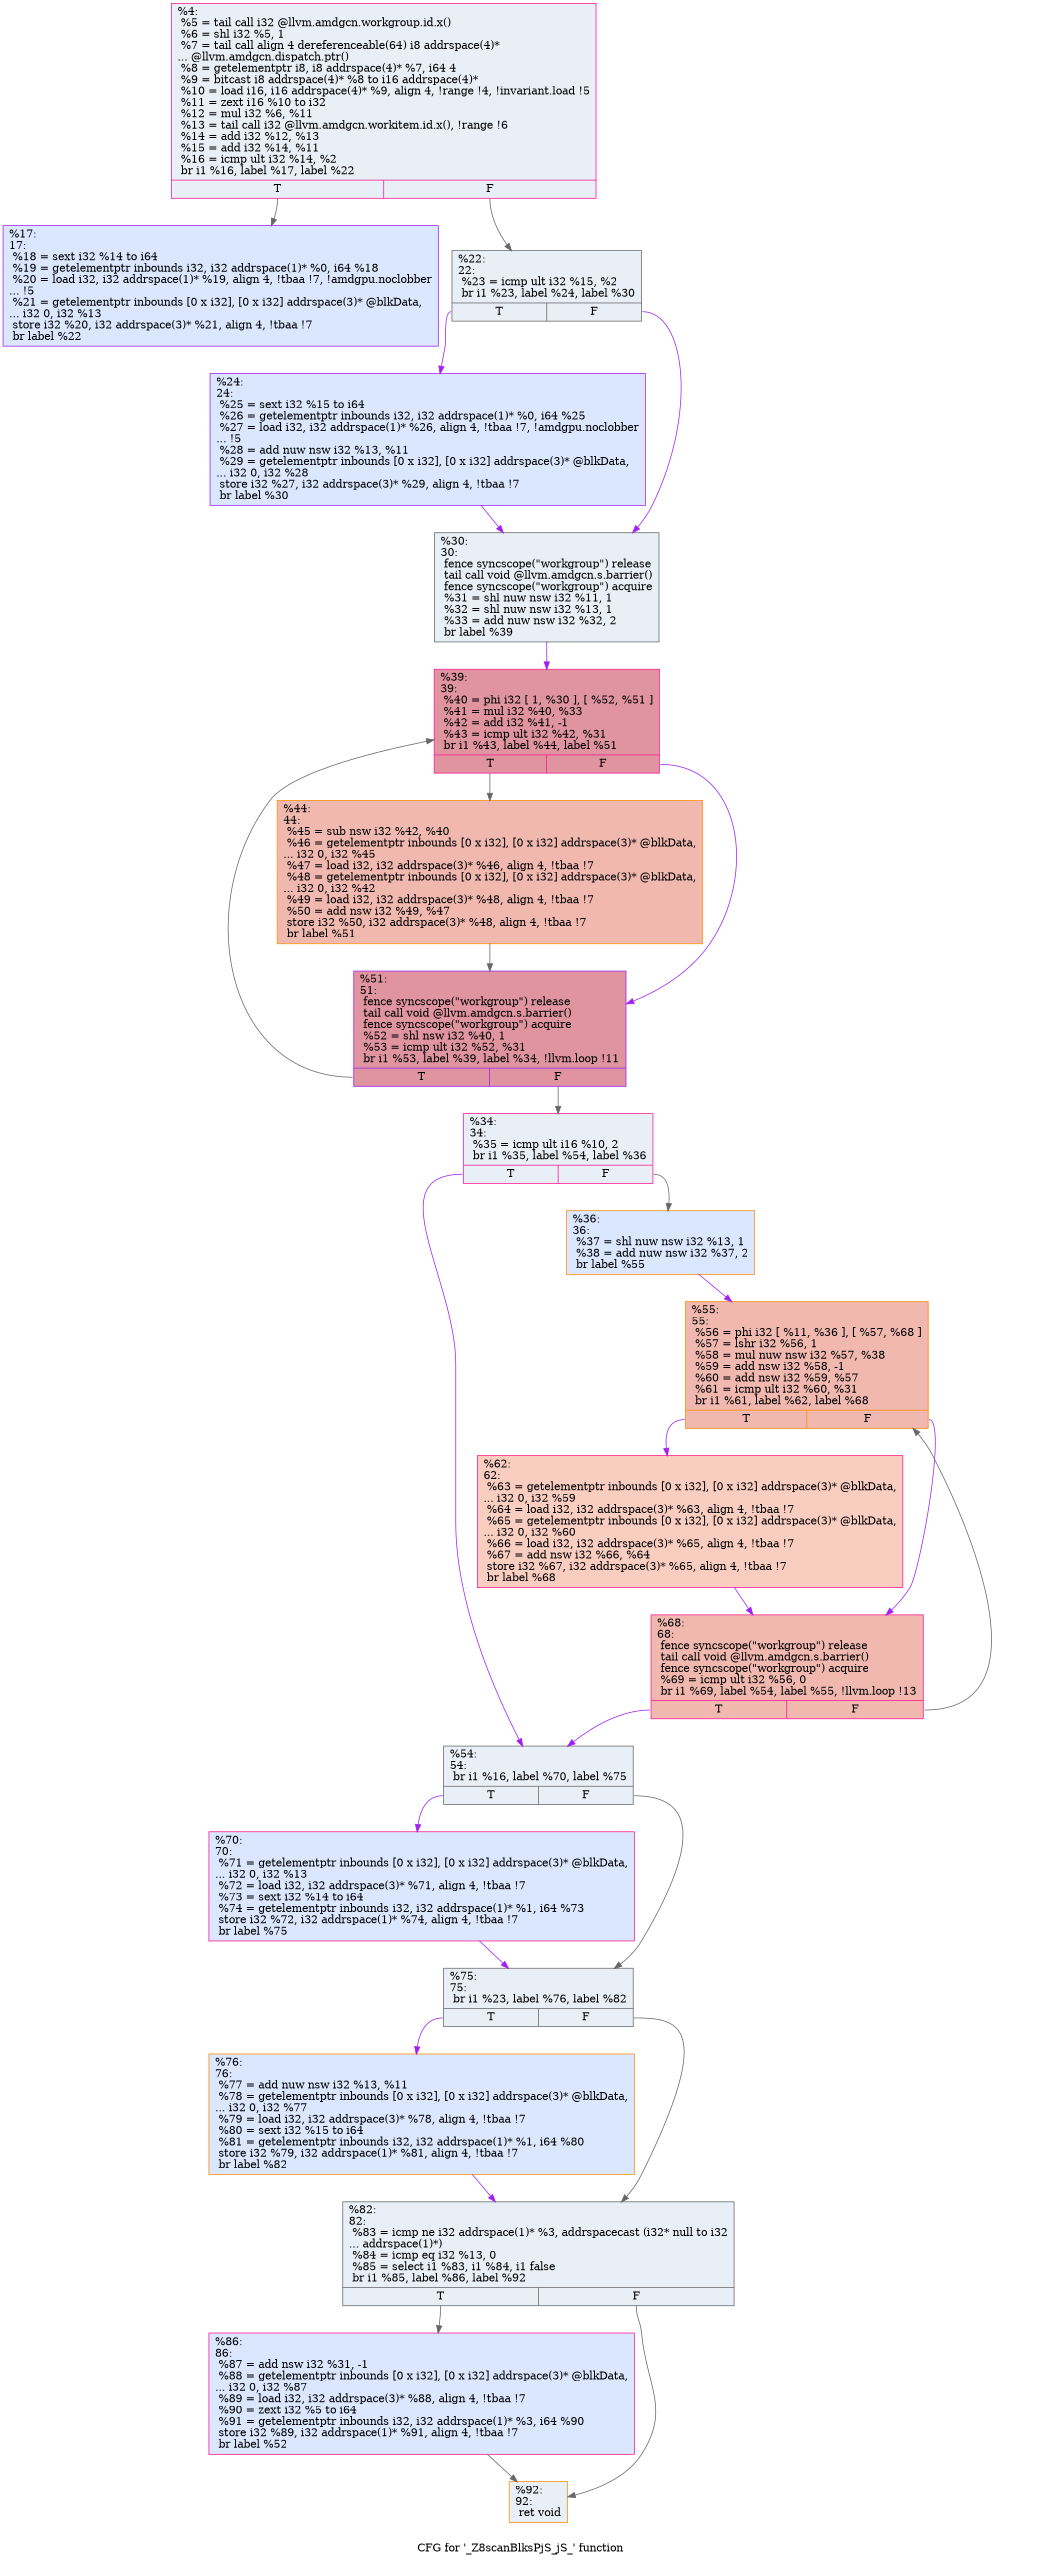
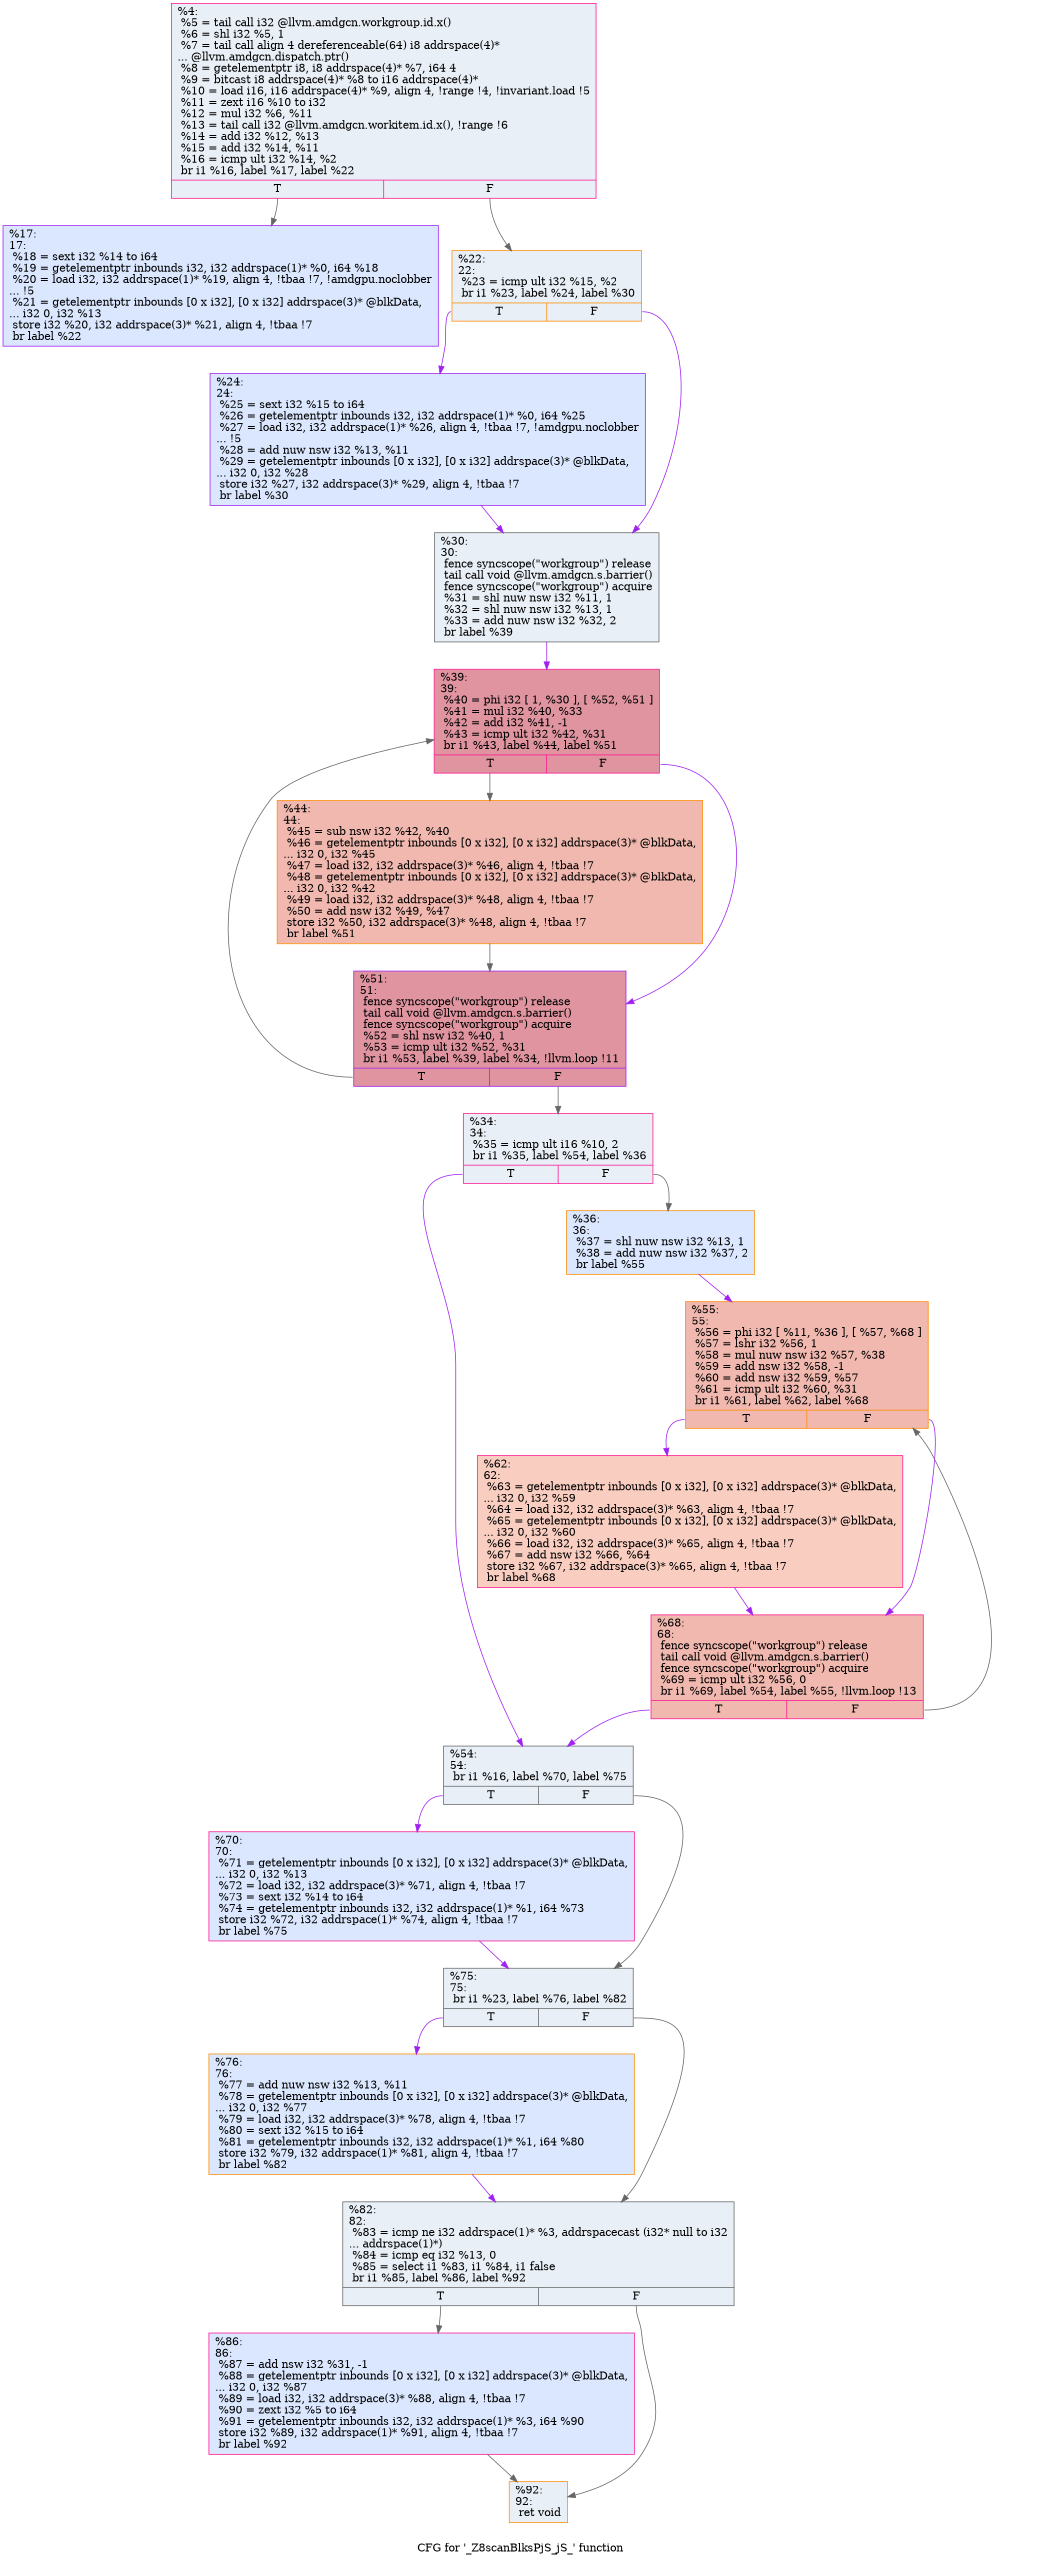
(547, 286) -> (547, 286)
(251, 2444) -> (251, 2444)
